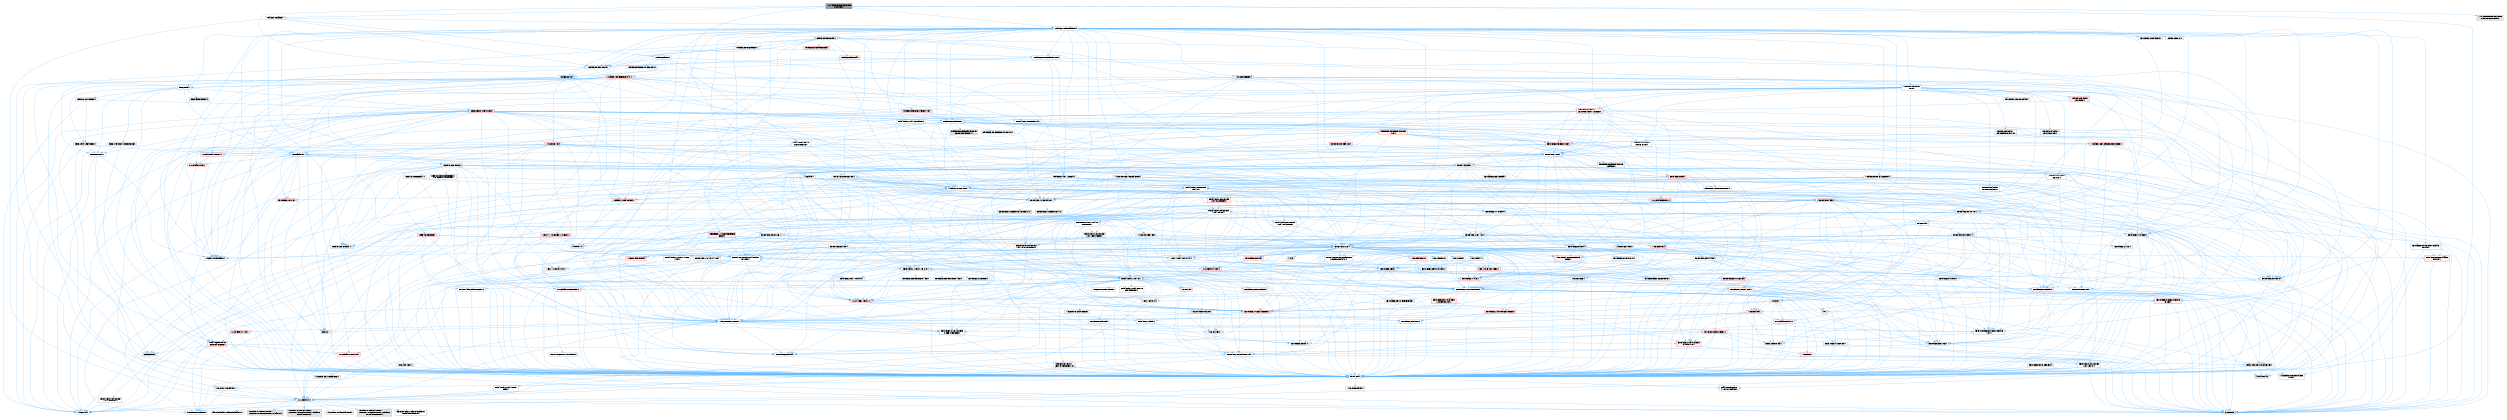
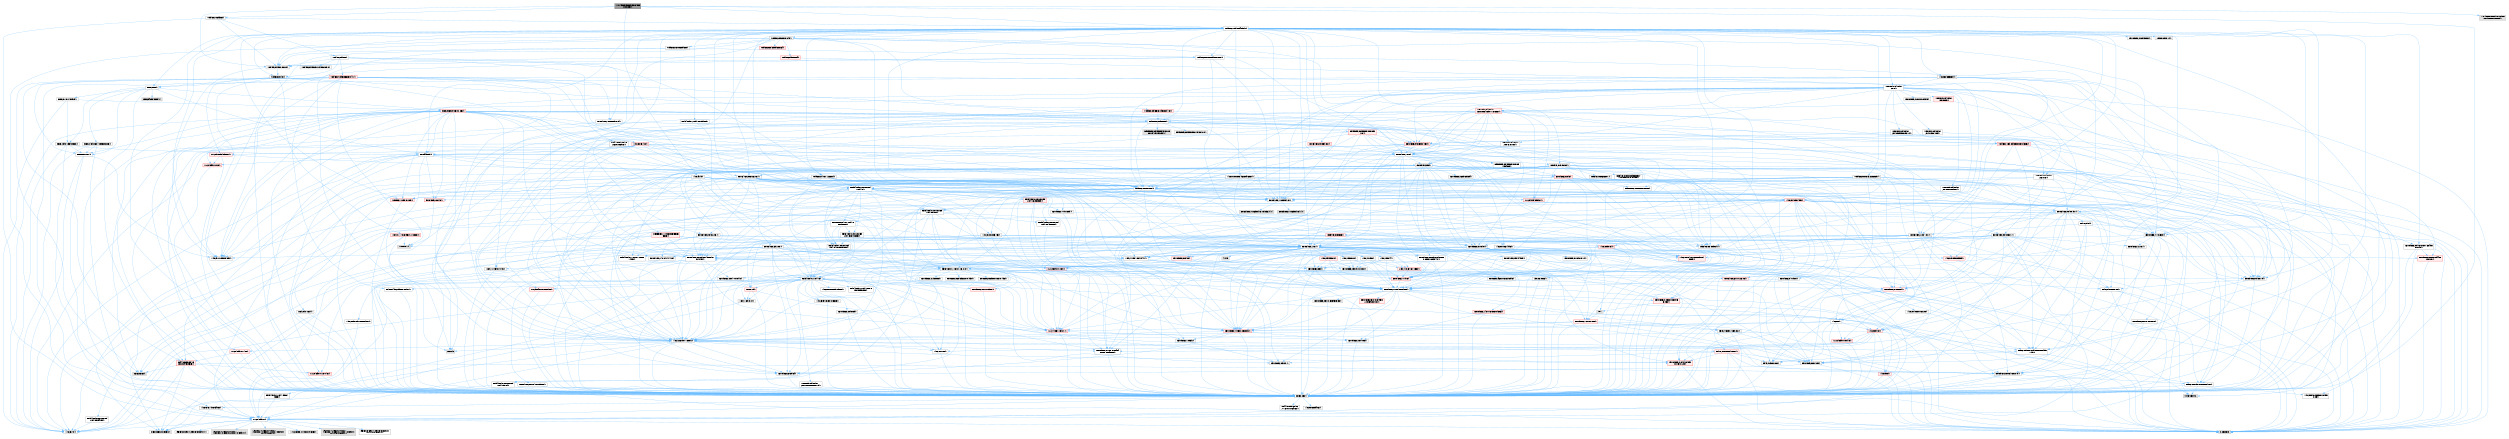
(1798, 296) -> (1592, 317)
(1982, 380) -> (1519, 393)
